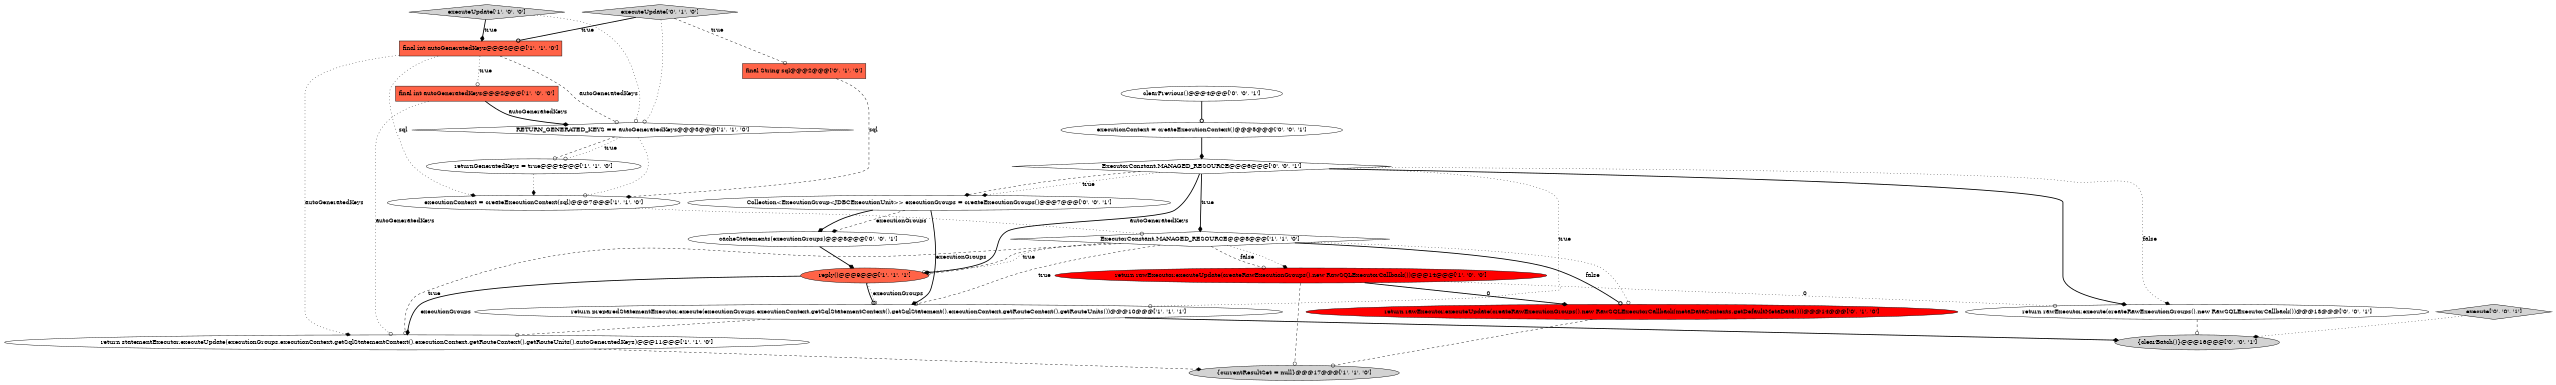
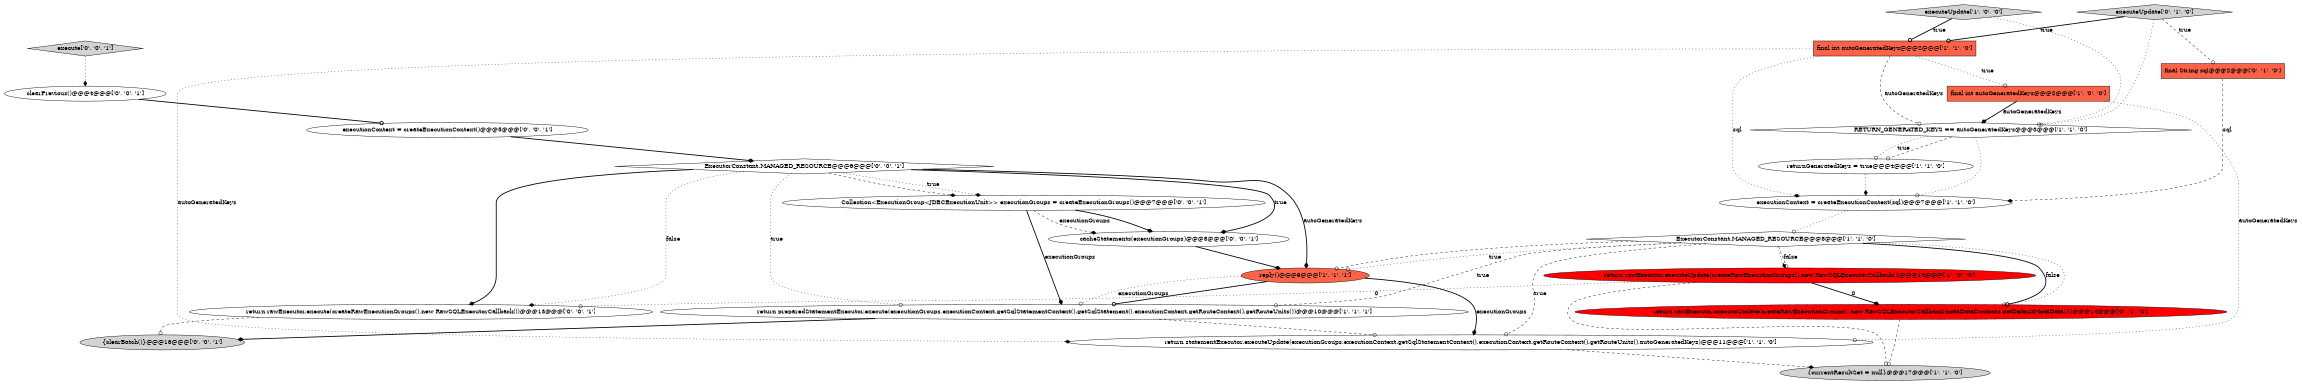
(484, 28) -> (1932, 29)
(1201, 200) -> (1126, 179)
(2362, 327) -> (85, 68)
